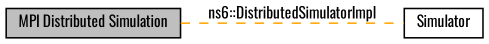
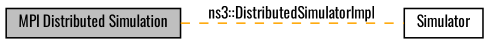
(292, 15) -> (292, 15)
